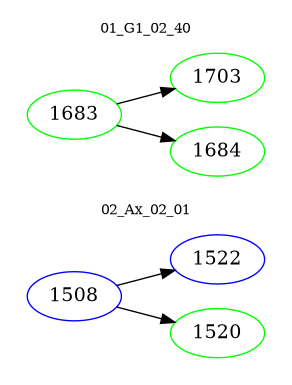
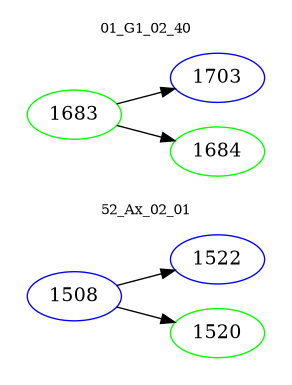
(218, 78) -> (218, 78)
(146, 211) -> (146, 211)
